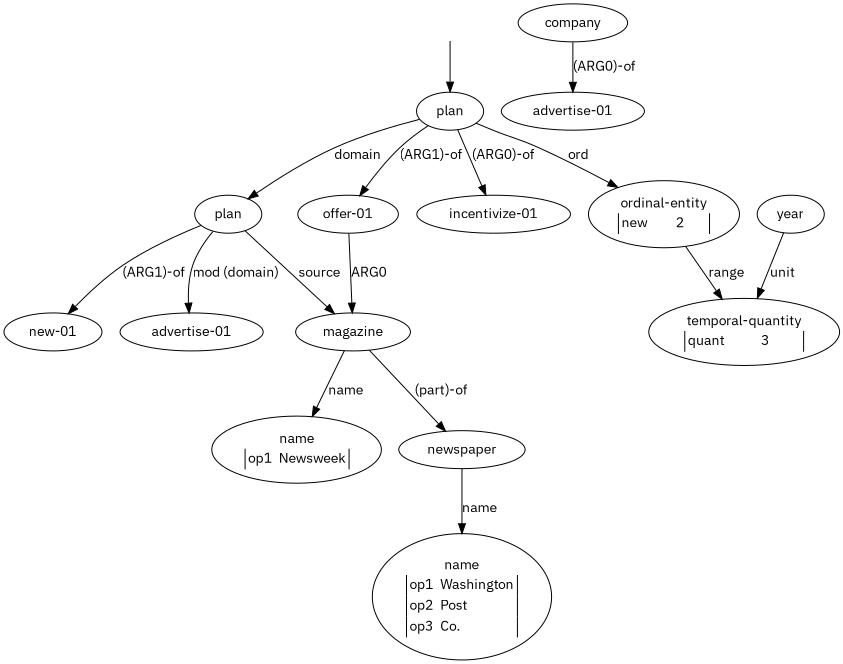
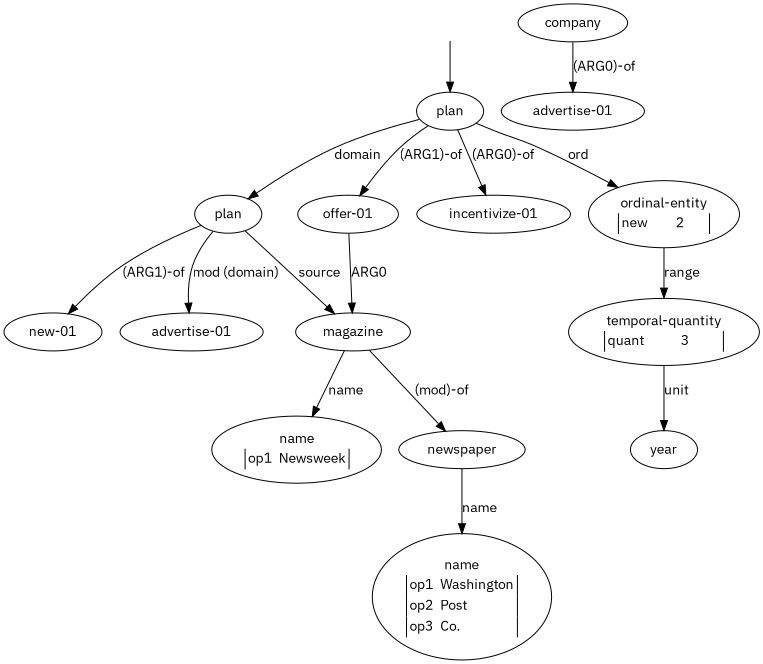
(772, 261) -> (664, 393)
(441, 391) -> (442, 391)
